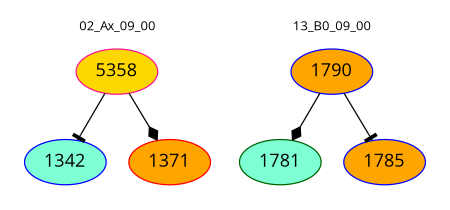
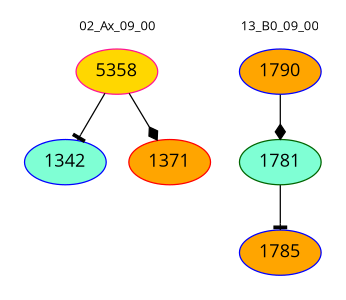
(356, 114) -> (280, 204)
